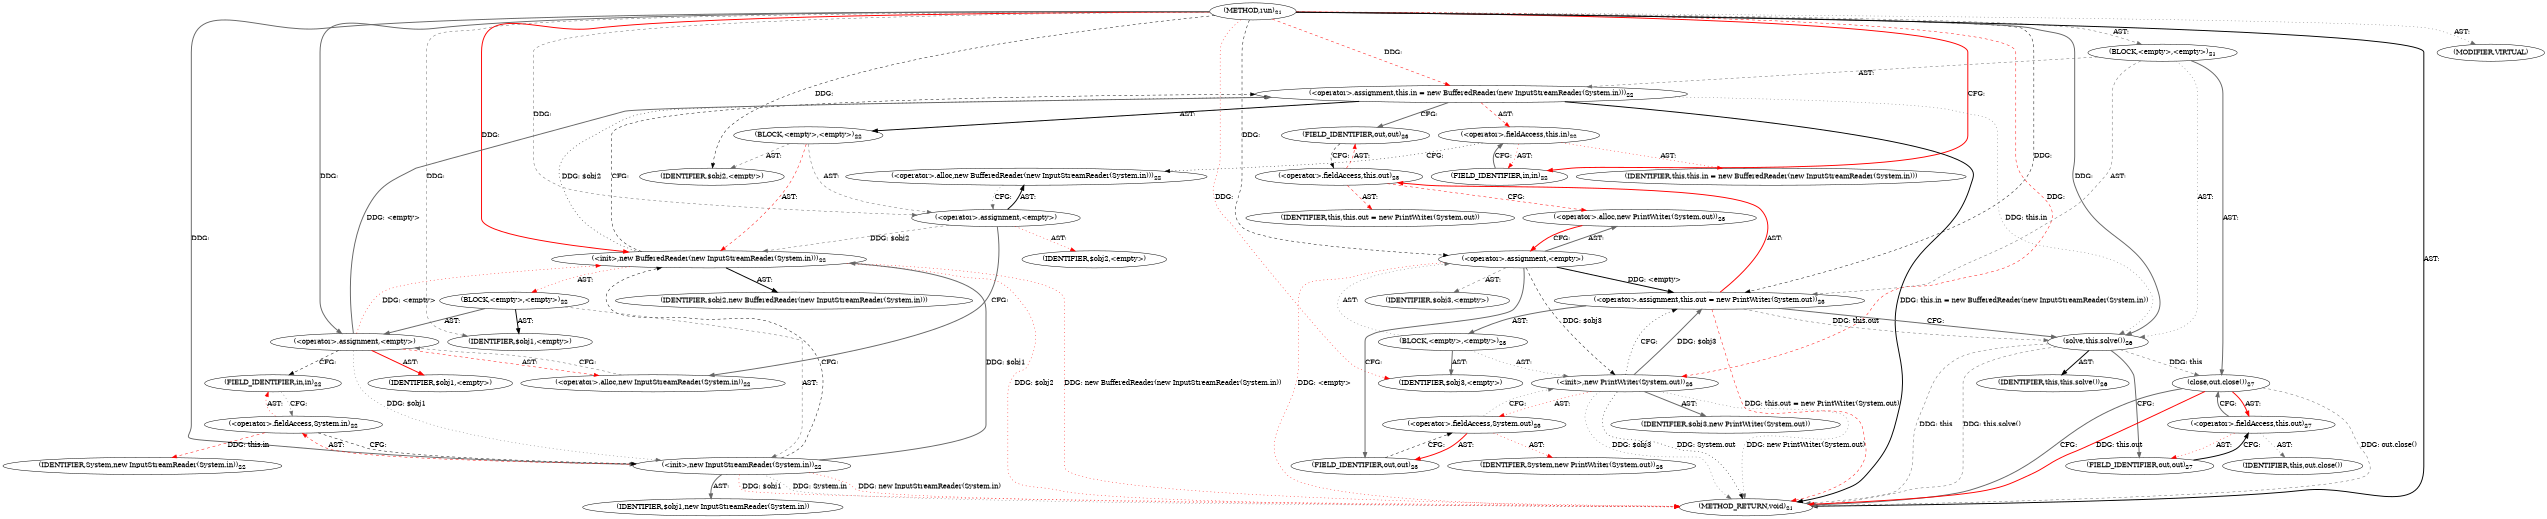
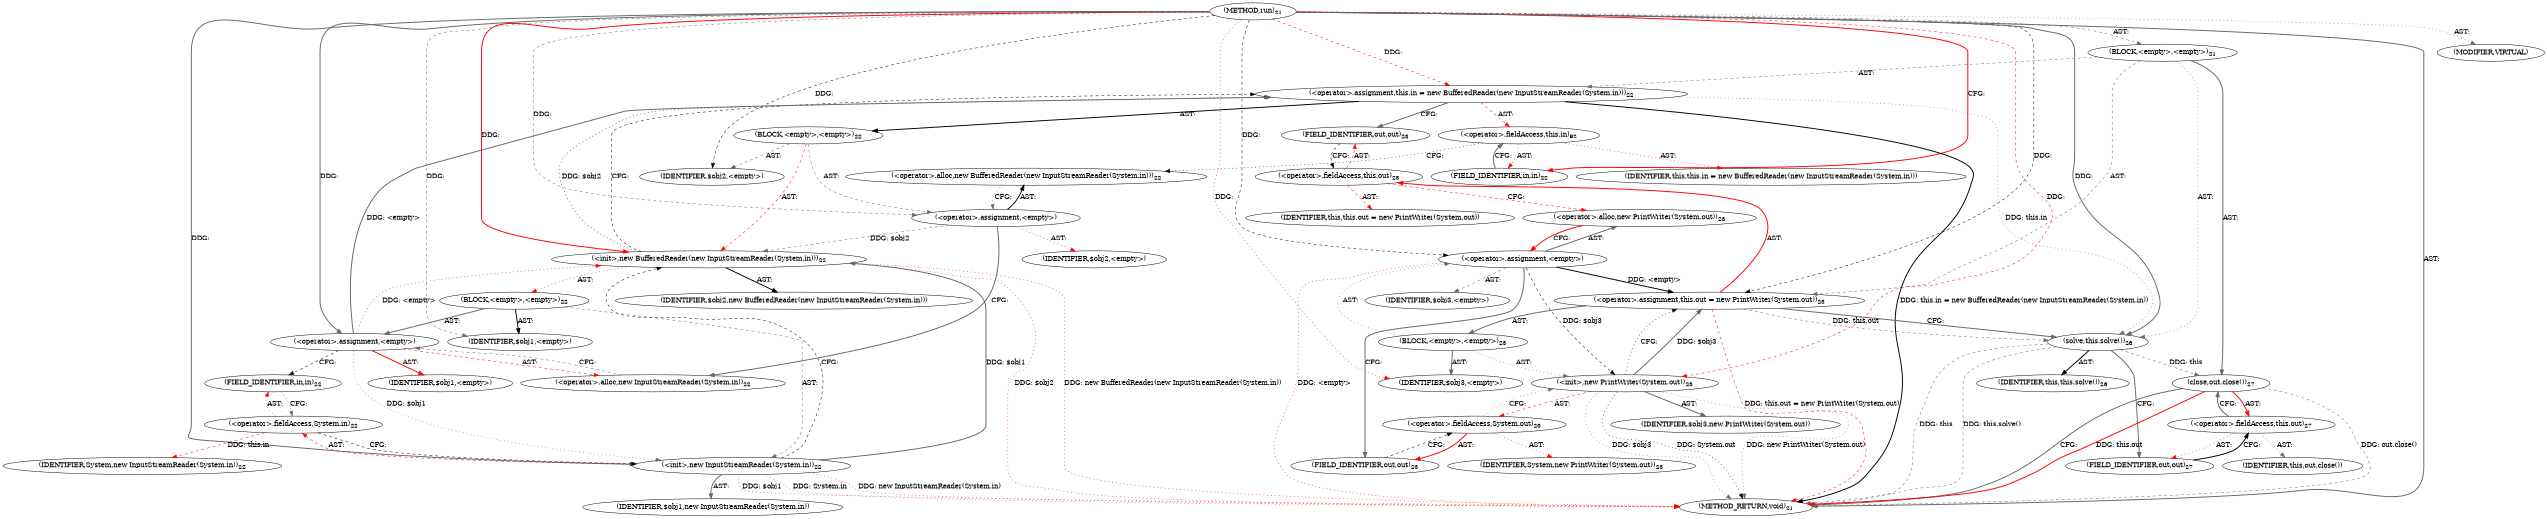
(2380, 42) -> (2380, 42)
(1573, 135) -> (1573, 135)
(1547, 402) -> (1547, 402)
